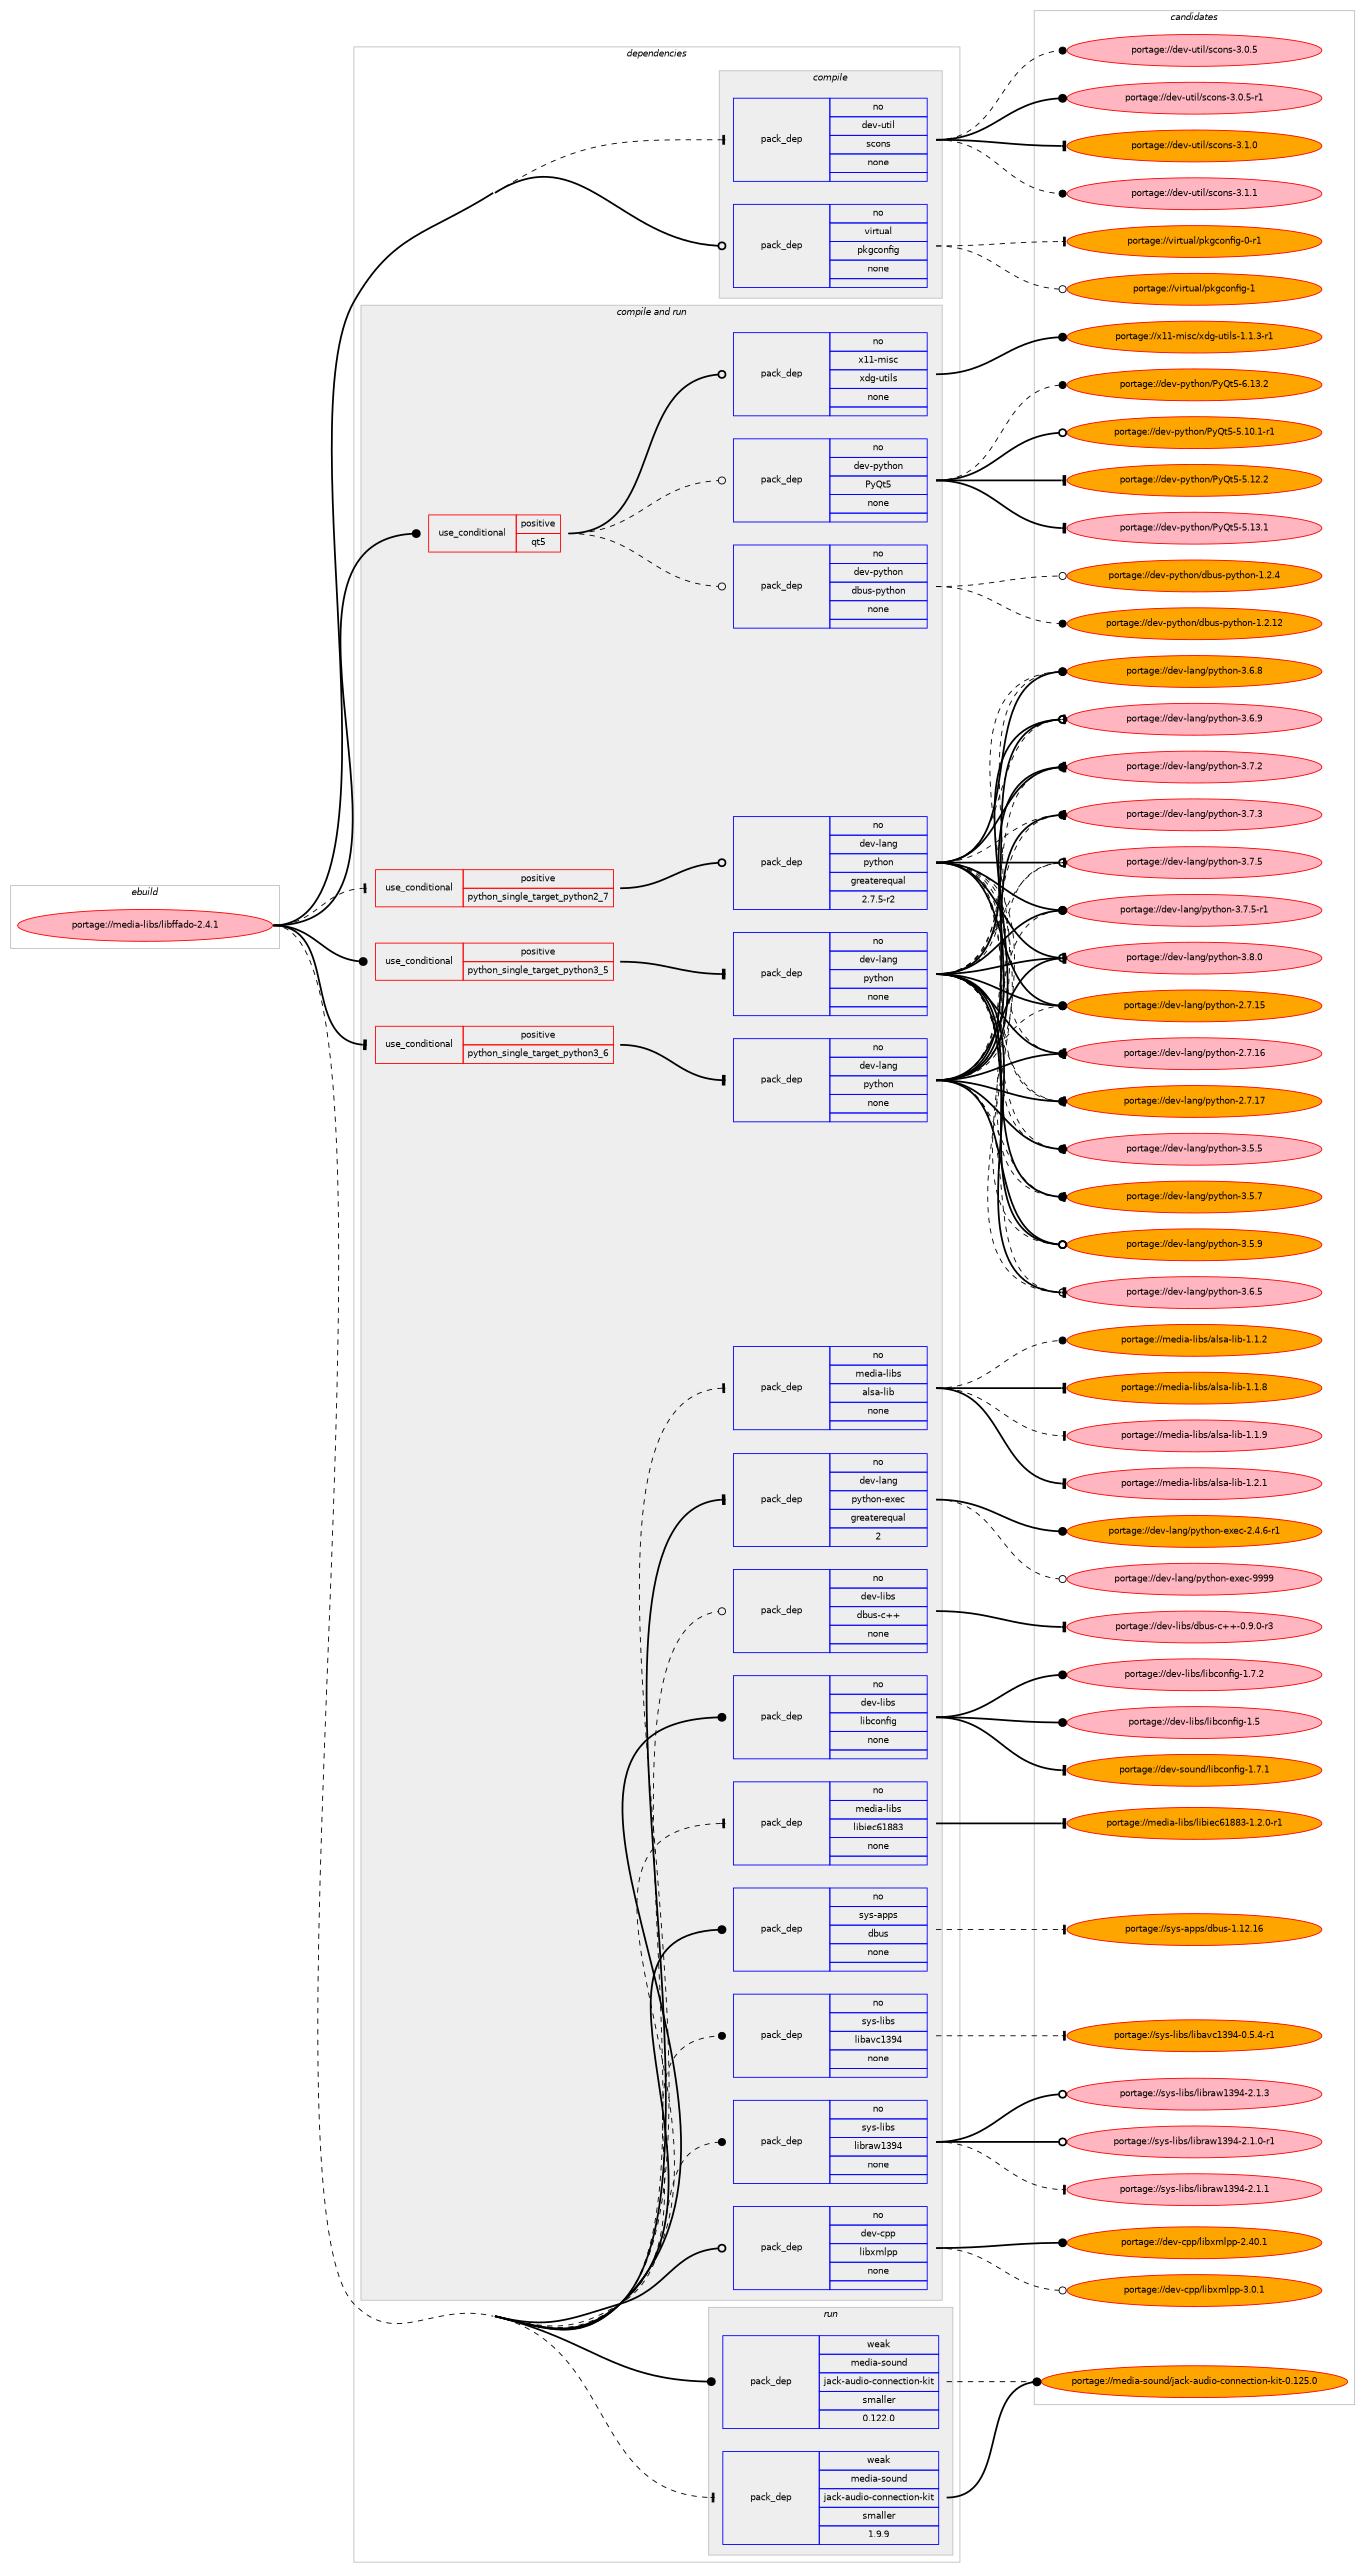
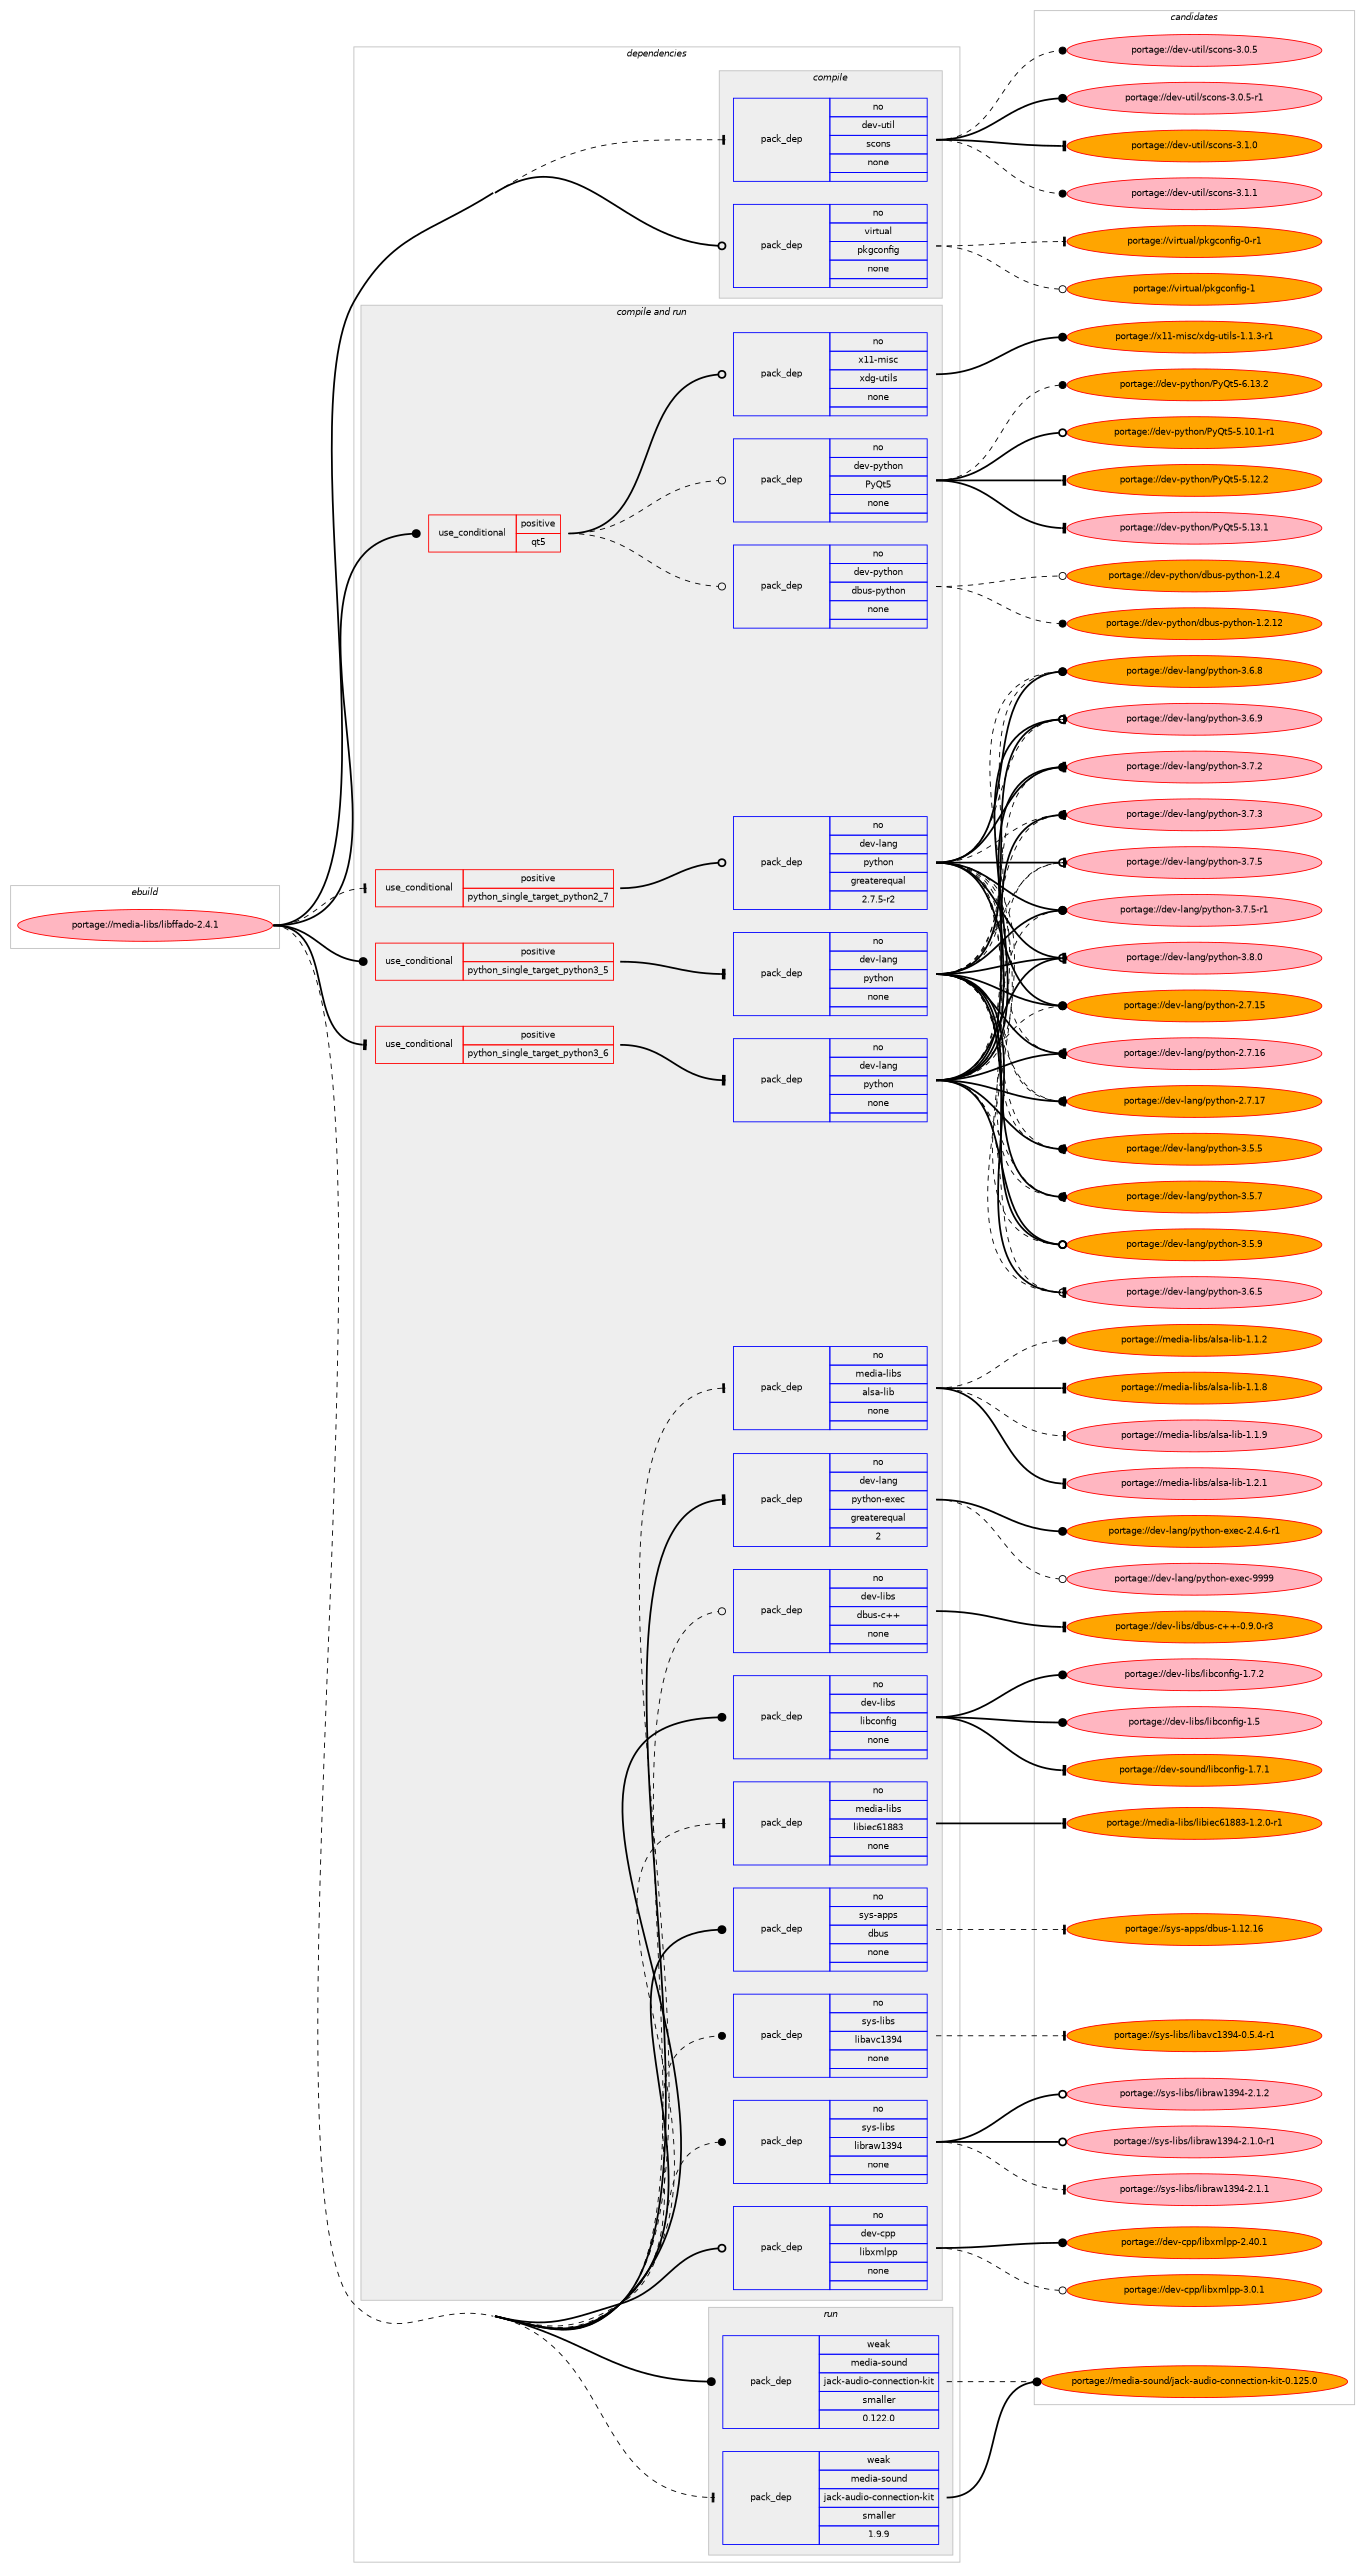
(1194, 1149) -> (1194, 1149)
(1194, 1627) -> (1194, 1627)
(1194, 2094) -> (1194, 2094)
